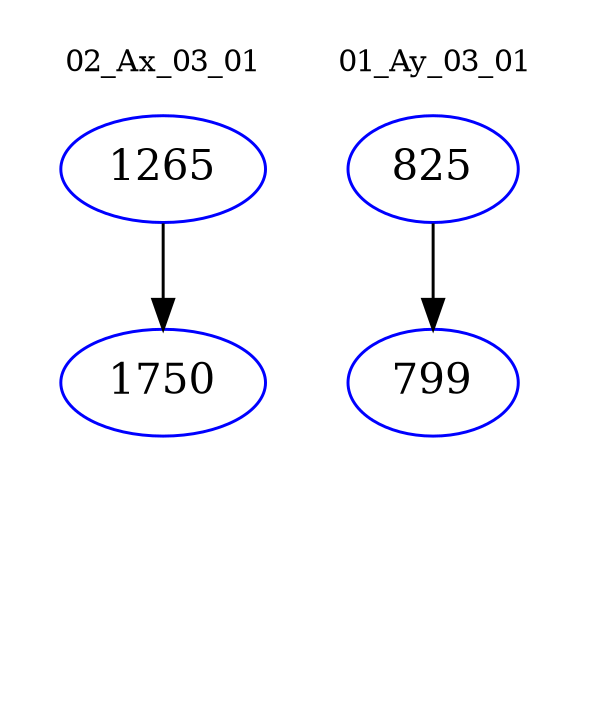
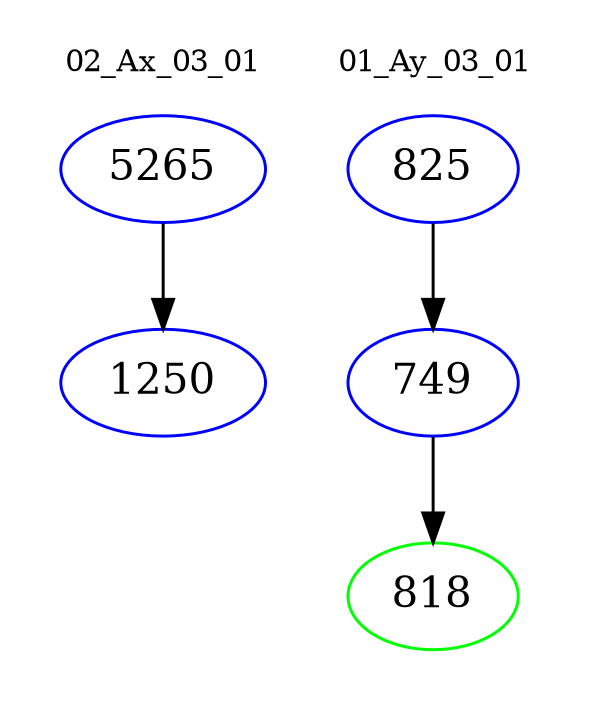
(163, 169) -> (163, 169)
(163, 383) -> (163, 383)
(433, 383) -> (433, 383)
none -> (433, 596)
